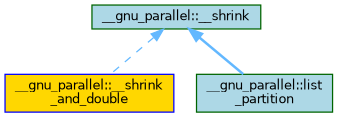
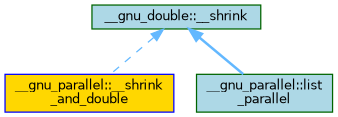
(176, 17) -> (176, 17)
(265, 93) -> (265, 93)
